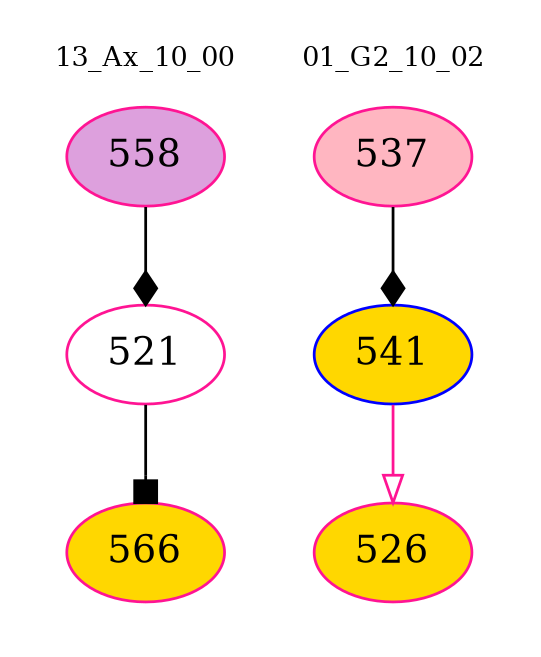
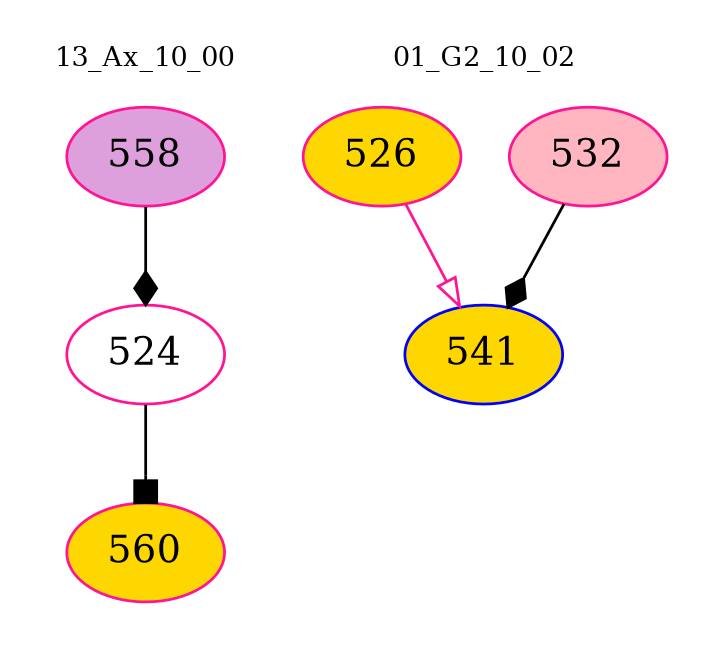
(393, 157) -> (588, 157)
(146, 355) -> (146, 355)
(393, 440) -> (426, 243)
(146, 552) -> (146, 552)
